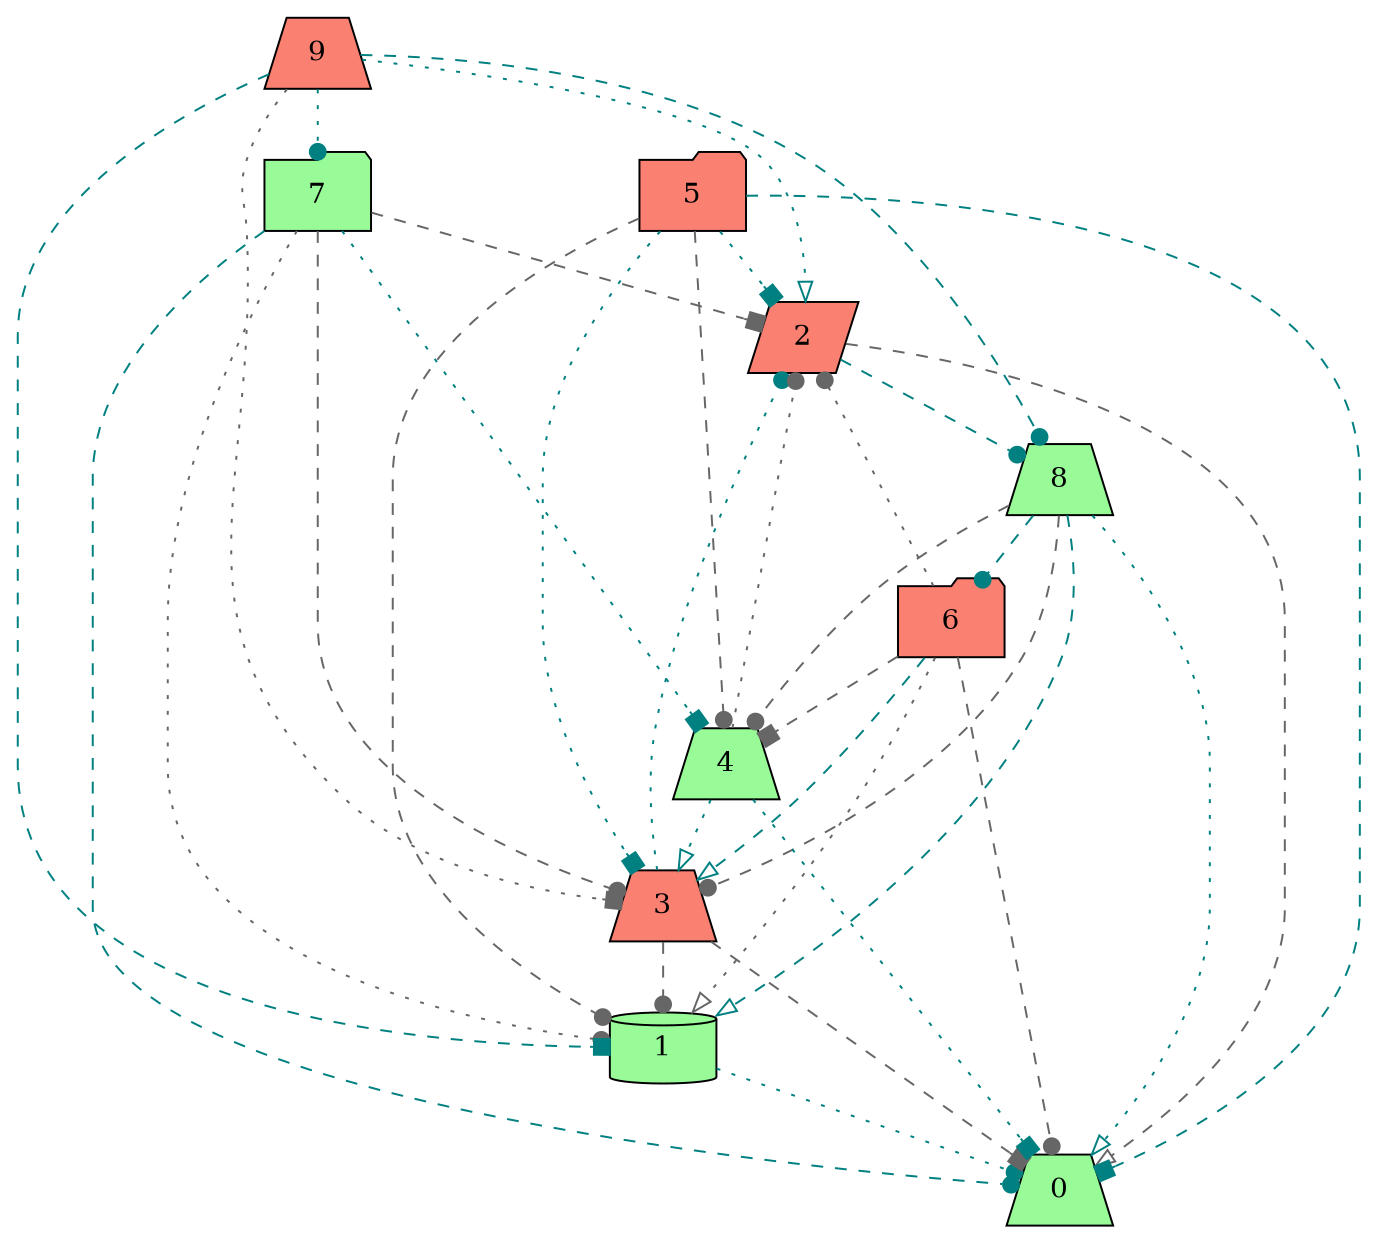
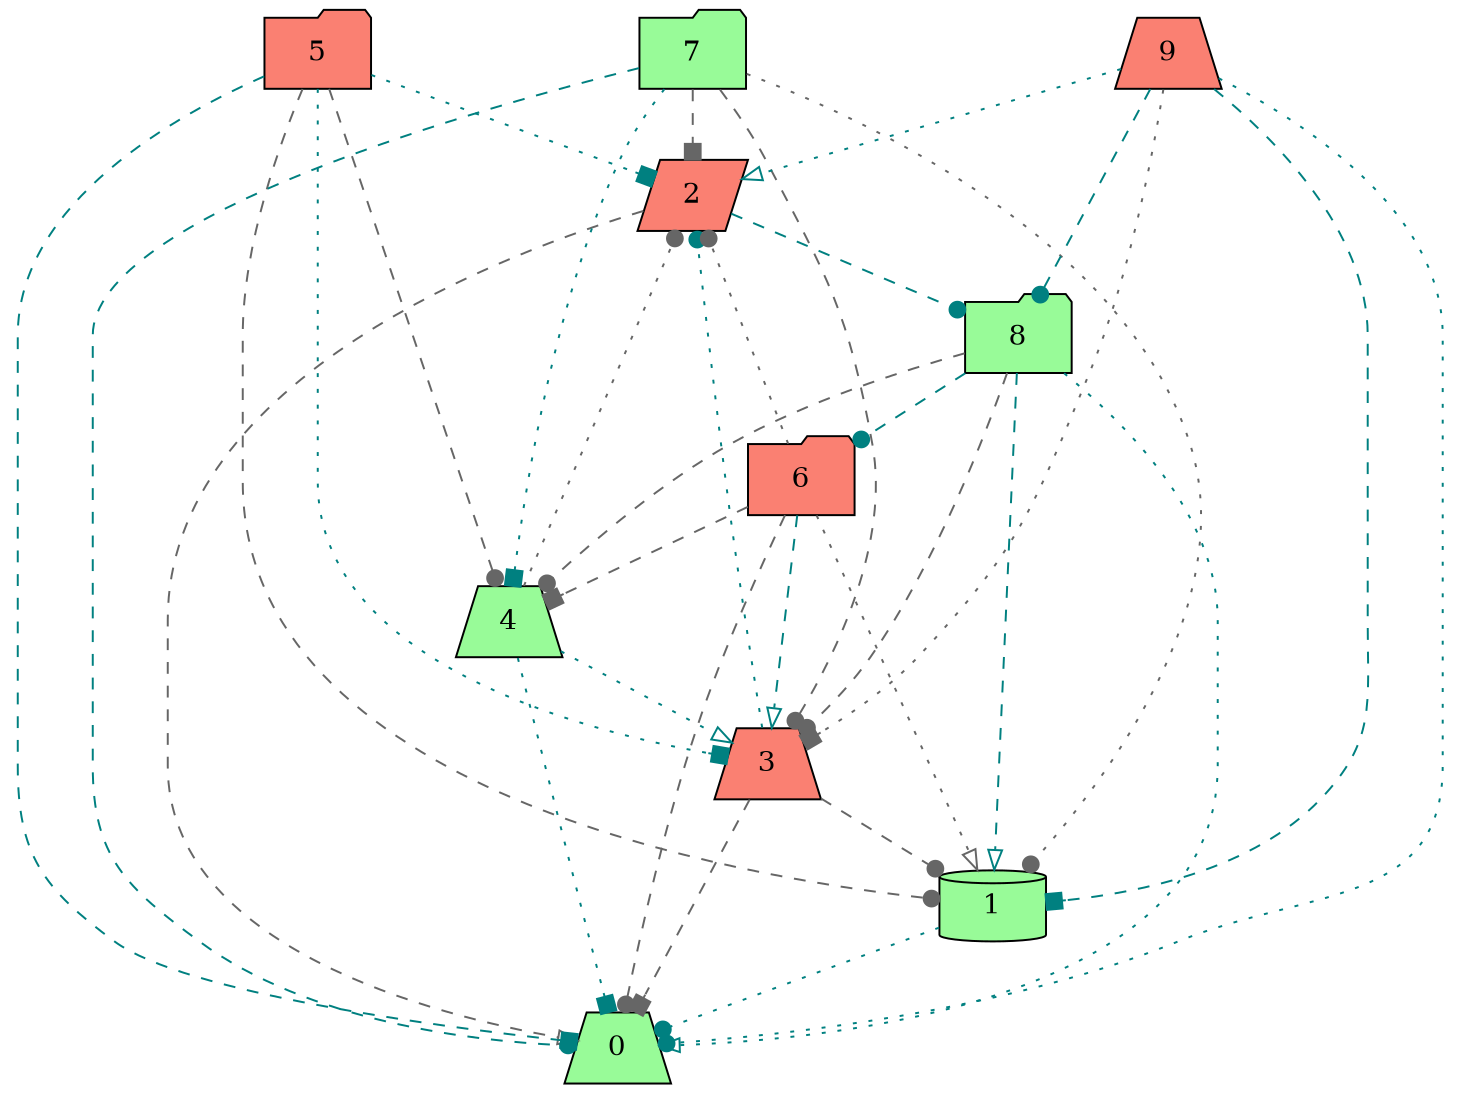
(318, 117) -> (1438, 803)
(1060, 480) -> (1018, 337)
